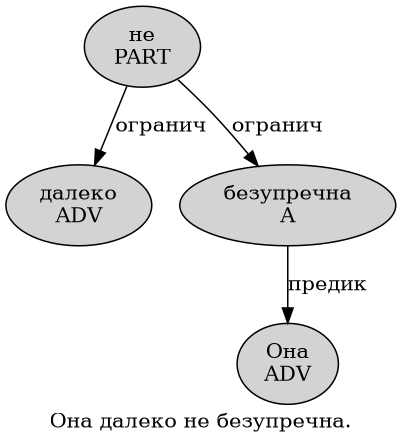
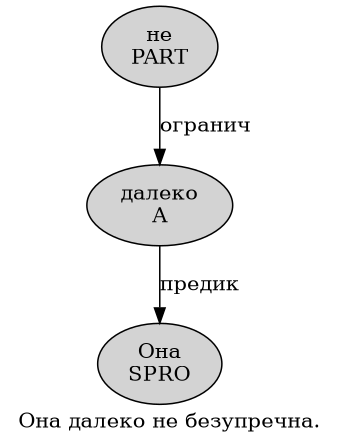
(79, 205) -> none
(288, 205) -> (160, 205)
(288, 364) -> (160, 364)
